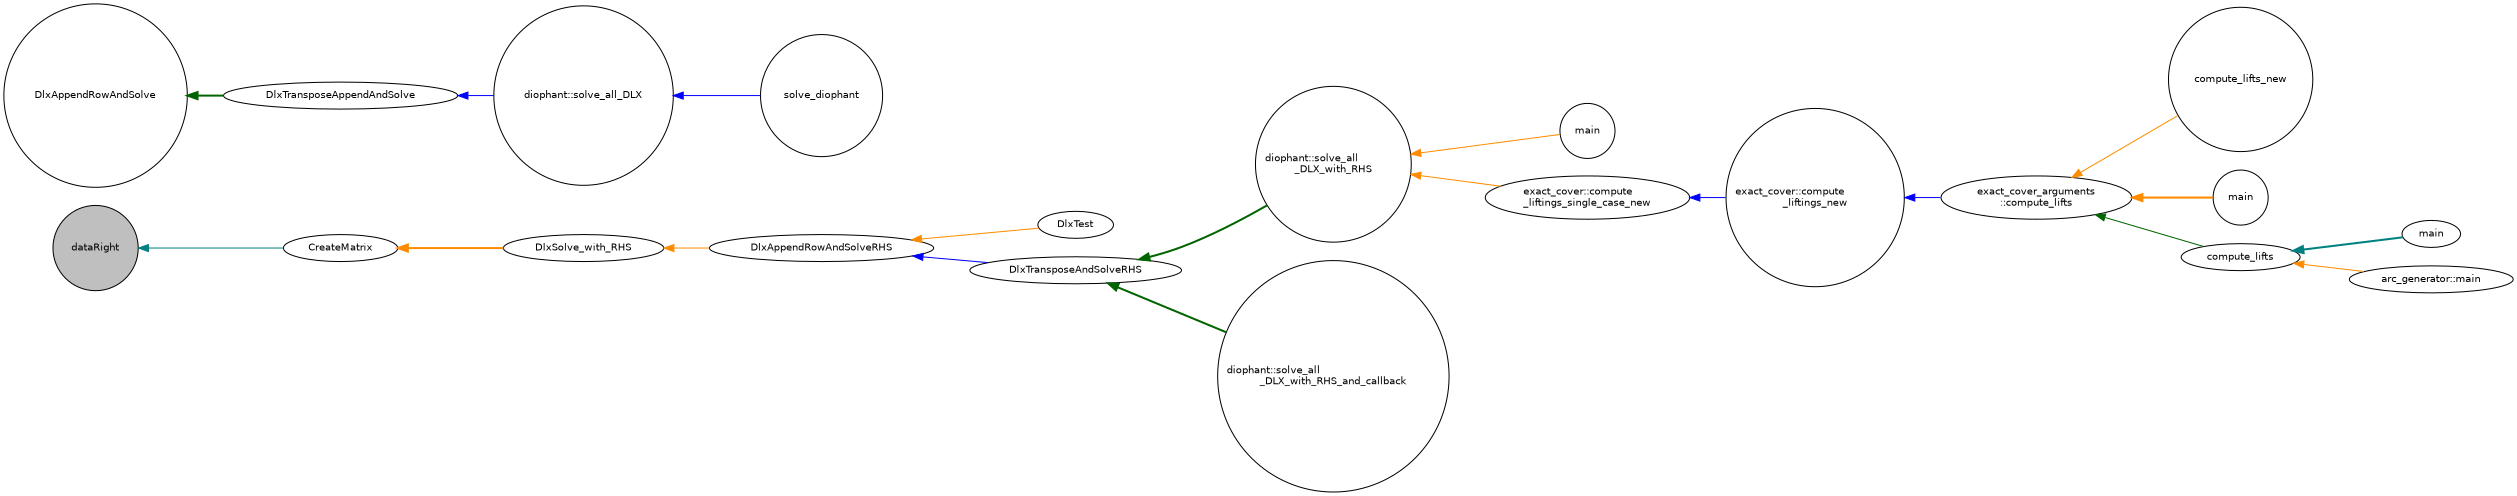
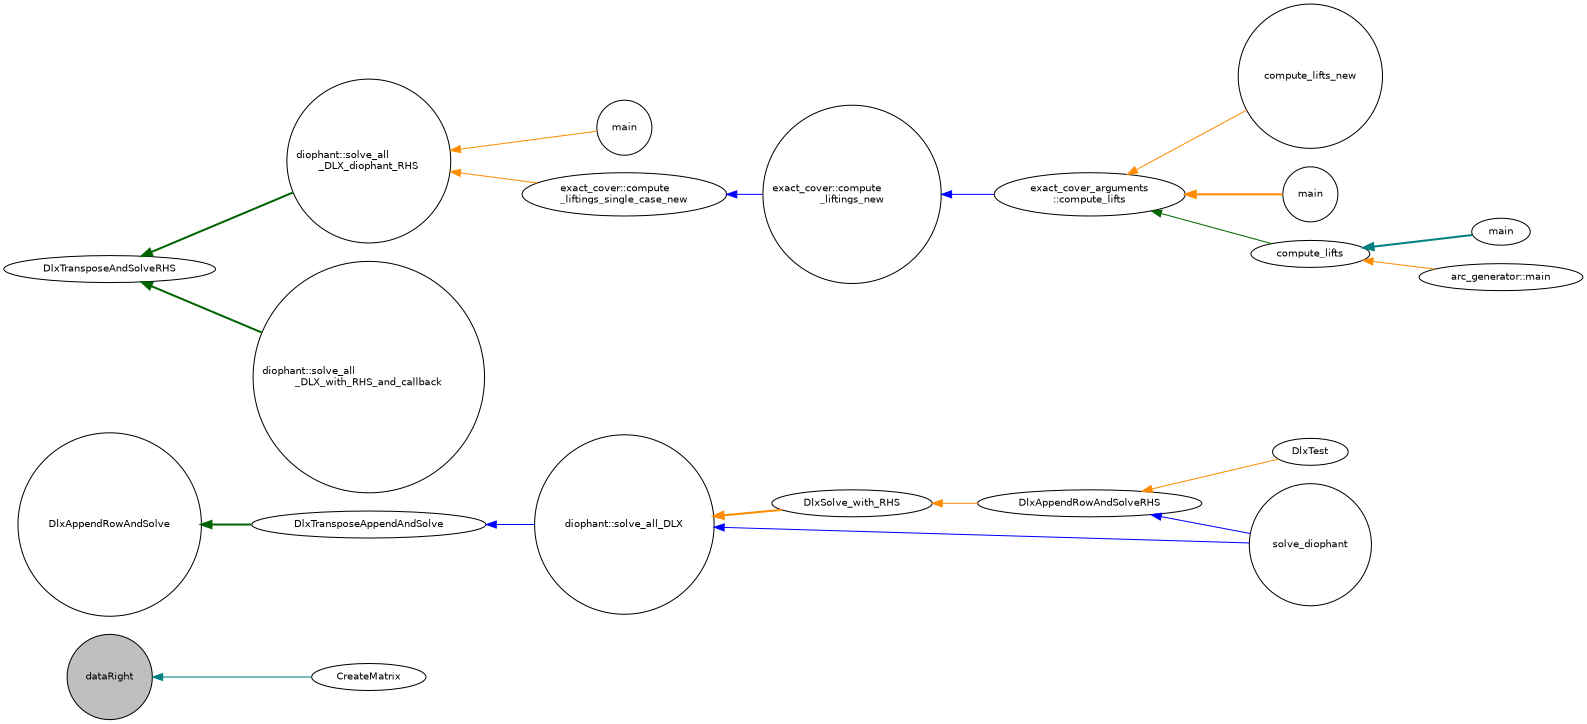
(1333, 164) -> (369, 161)
(456, 248) -> (753, 513)
(955, 260) -> (1206, 525)
